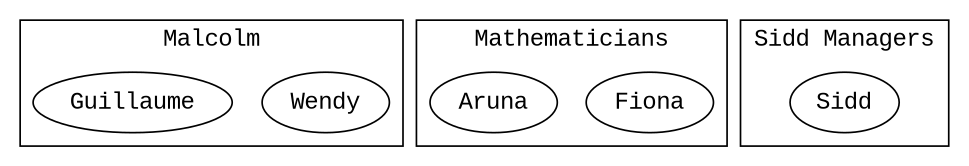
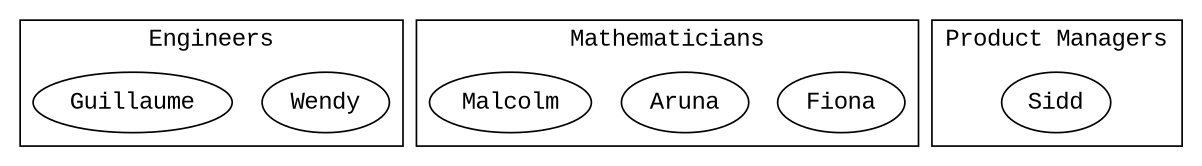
(212, 39) -> (212, 39)
(845, 39) -> (1057, 39)
none -> (510, 102)
